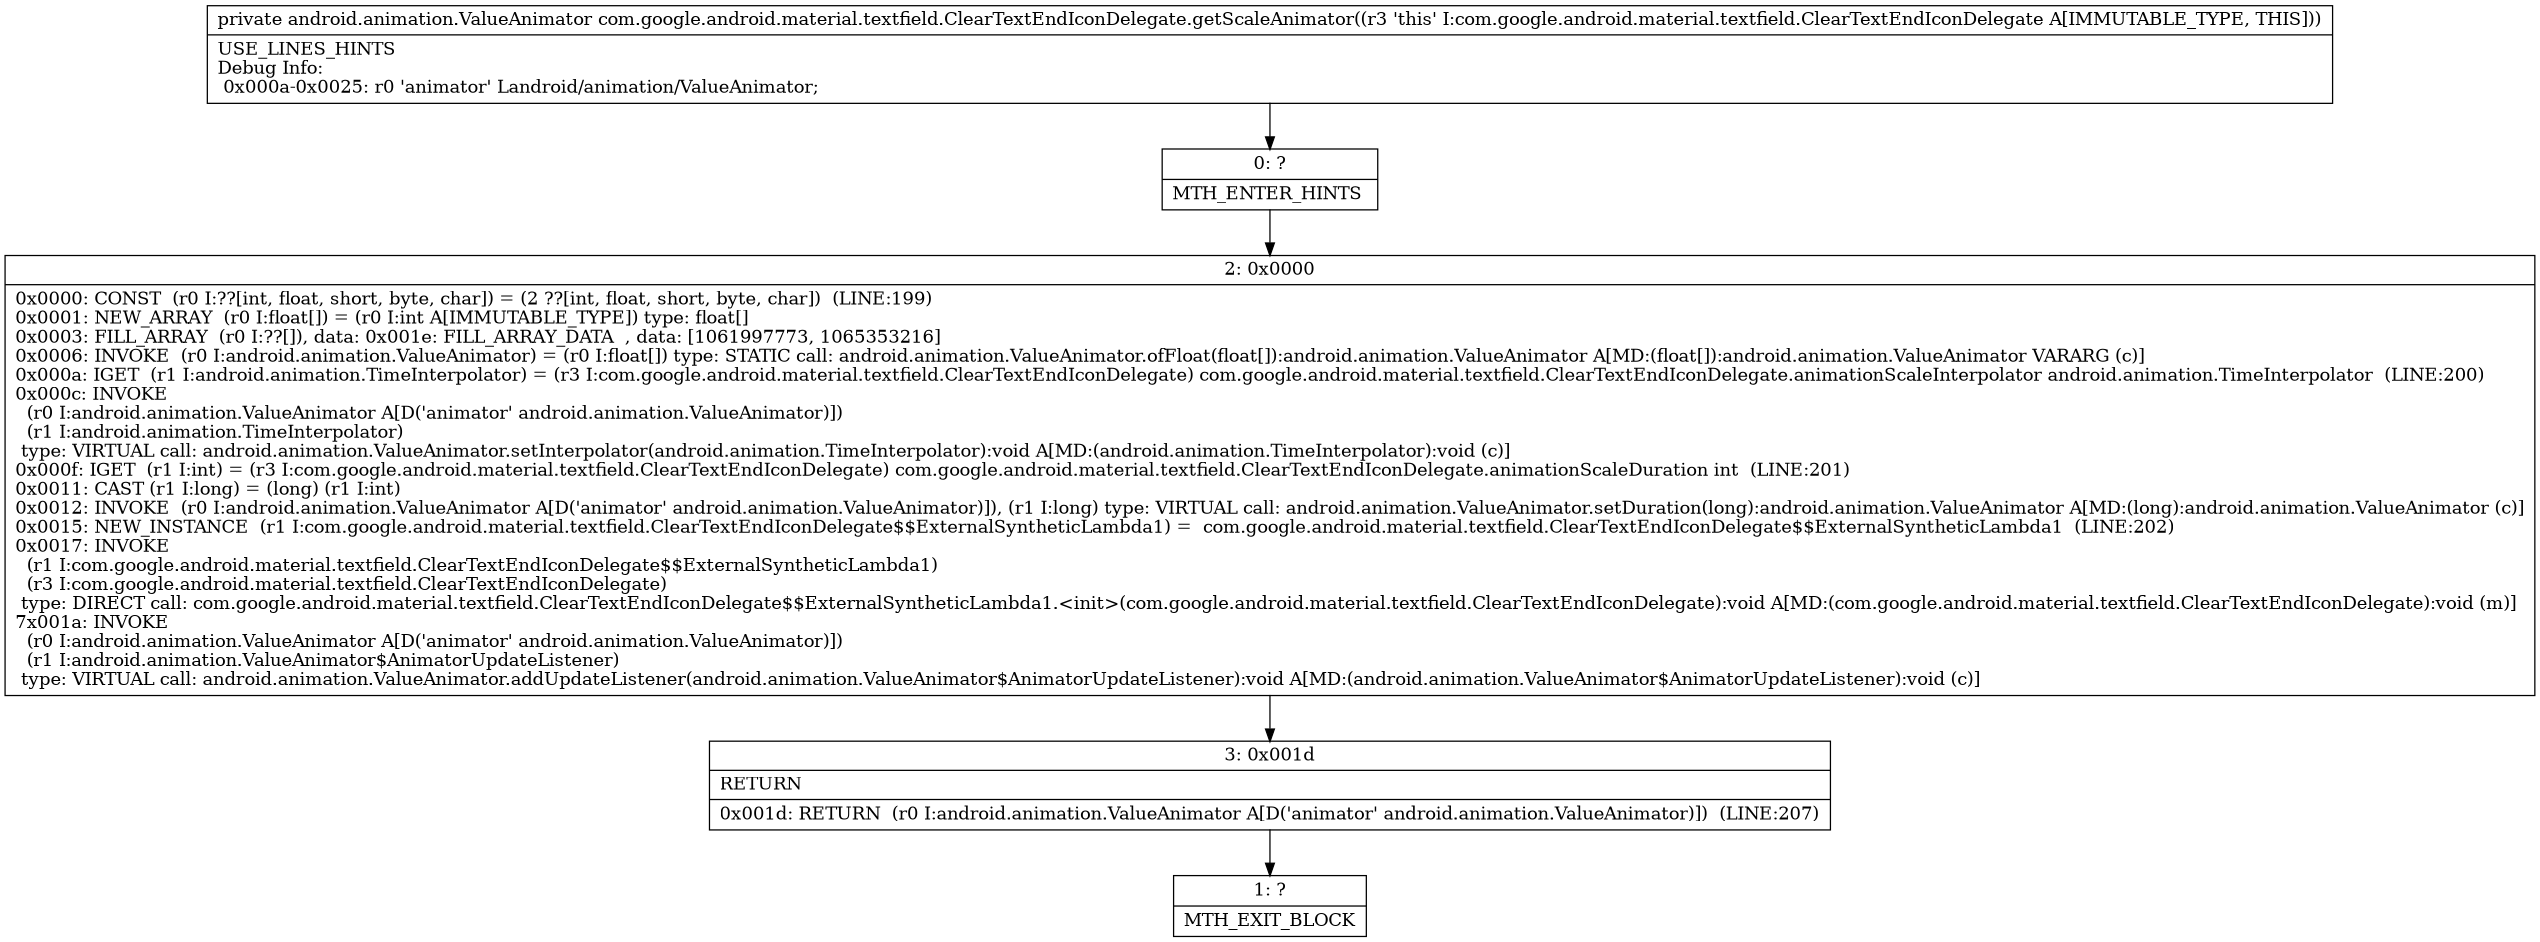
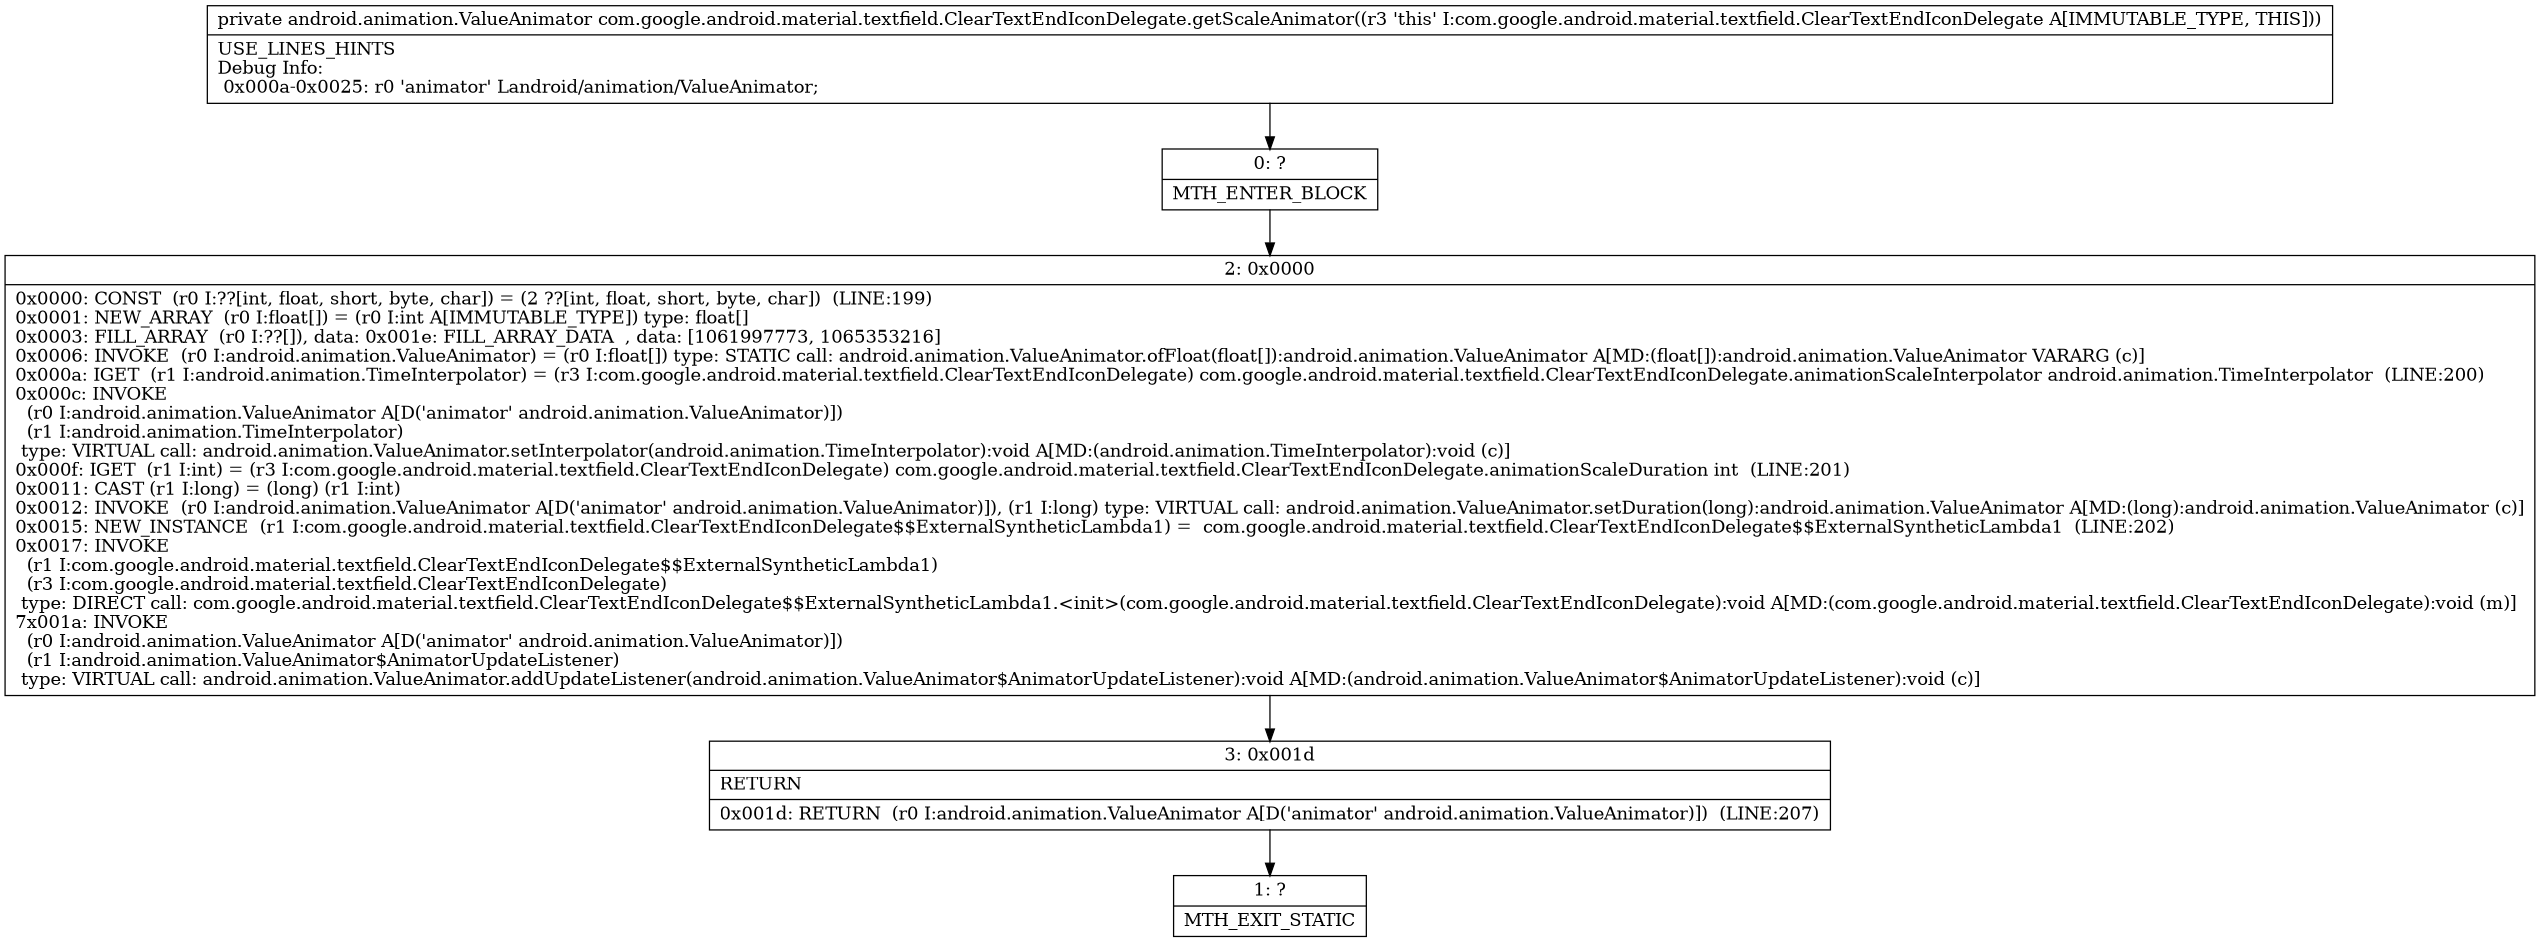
(1267, 194) -> (1270, 194)
(1270, 921) -> (1270, 921)
